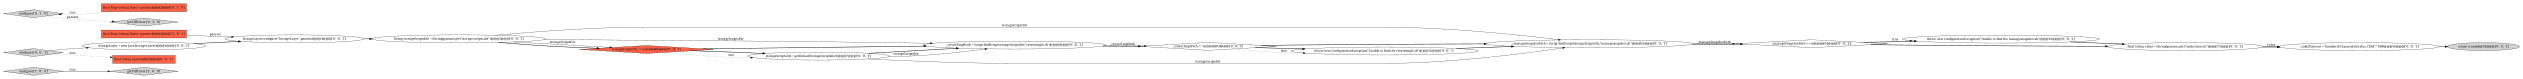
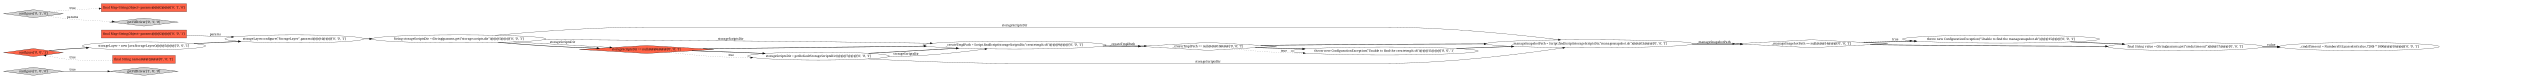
(86, 14) -> (74, 10)
(2483, 47) -> none
(68, 49) -> (68, 49)
(33, 53) -> (33, 53)
(82, 56) -> (79, 60)
